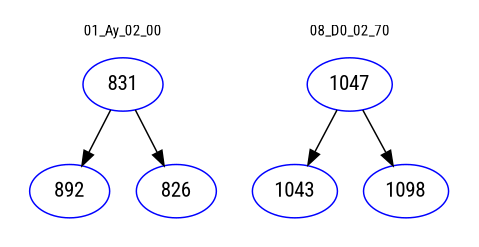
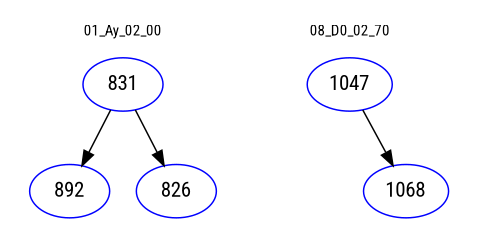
(295, 191) -> none
(406, 191) -> (406, 191)
